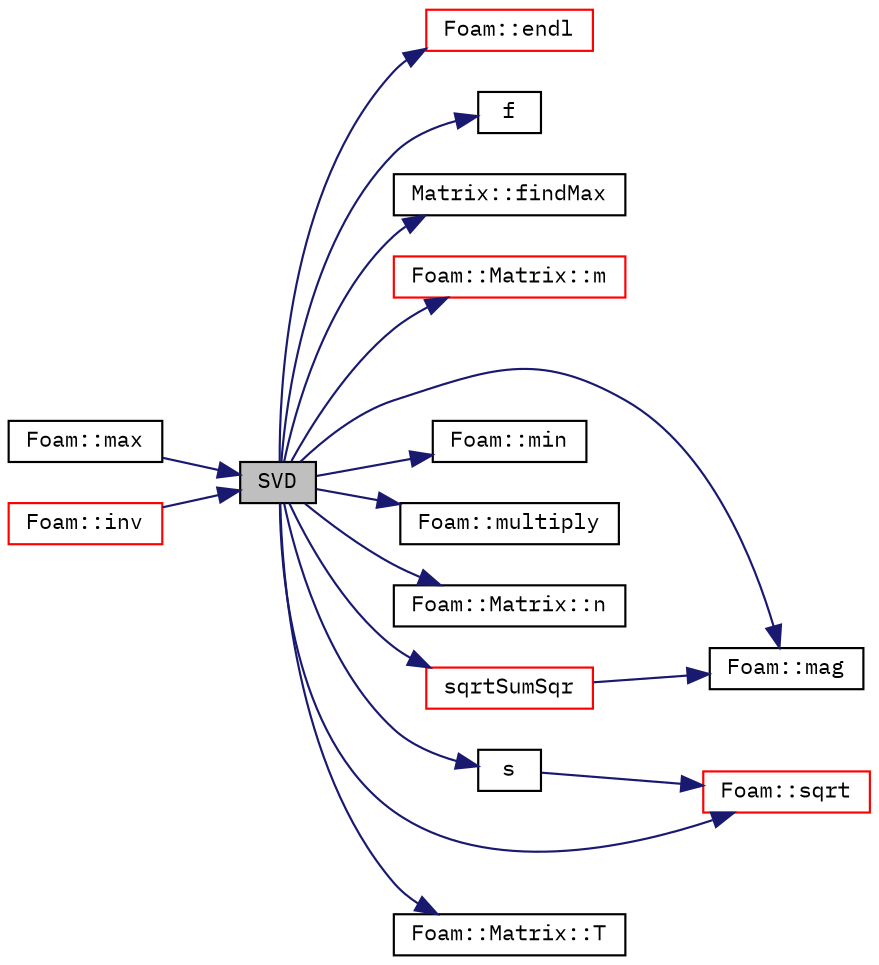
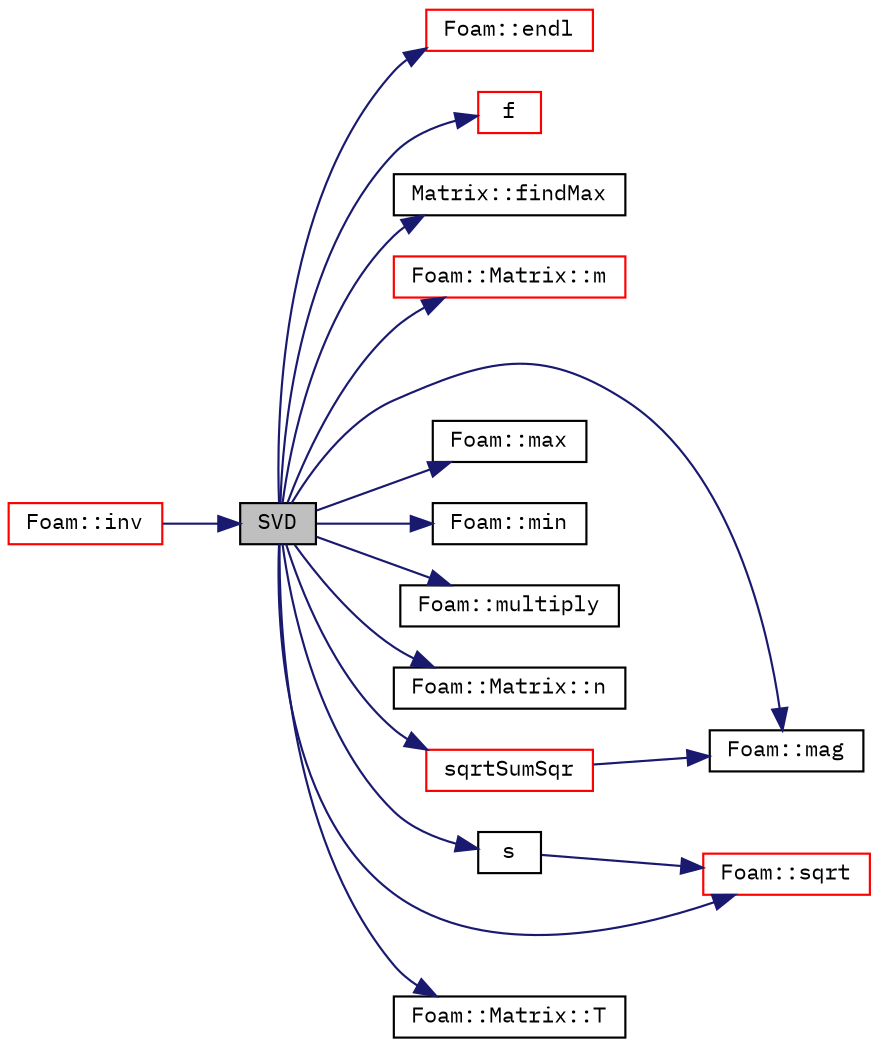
(510, 113) -> (510, 113)
(190, 464) -> (373, 490)
